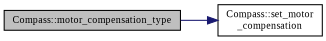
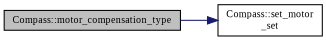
(270, 20) -> (270, 20)
